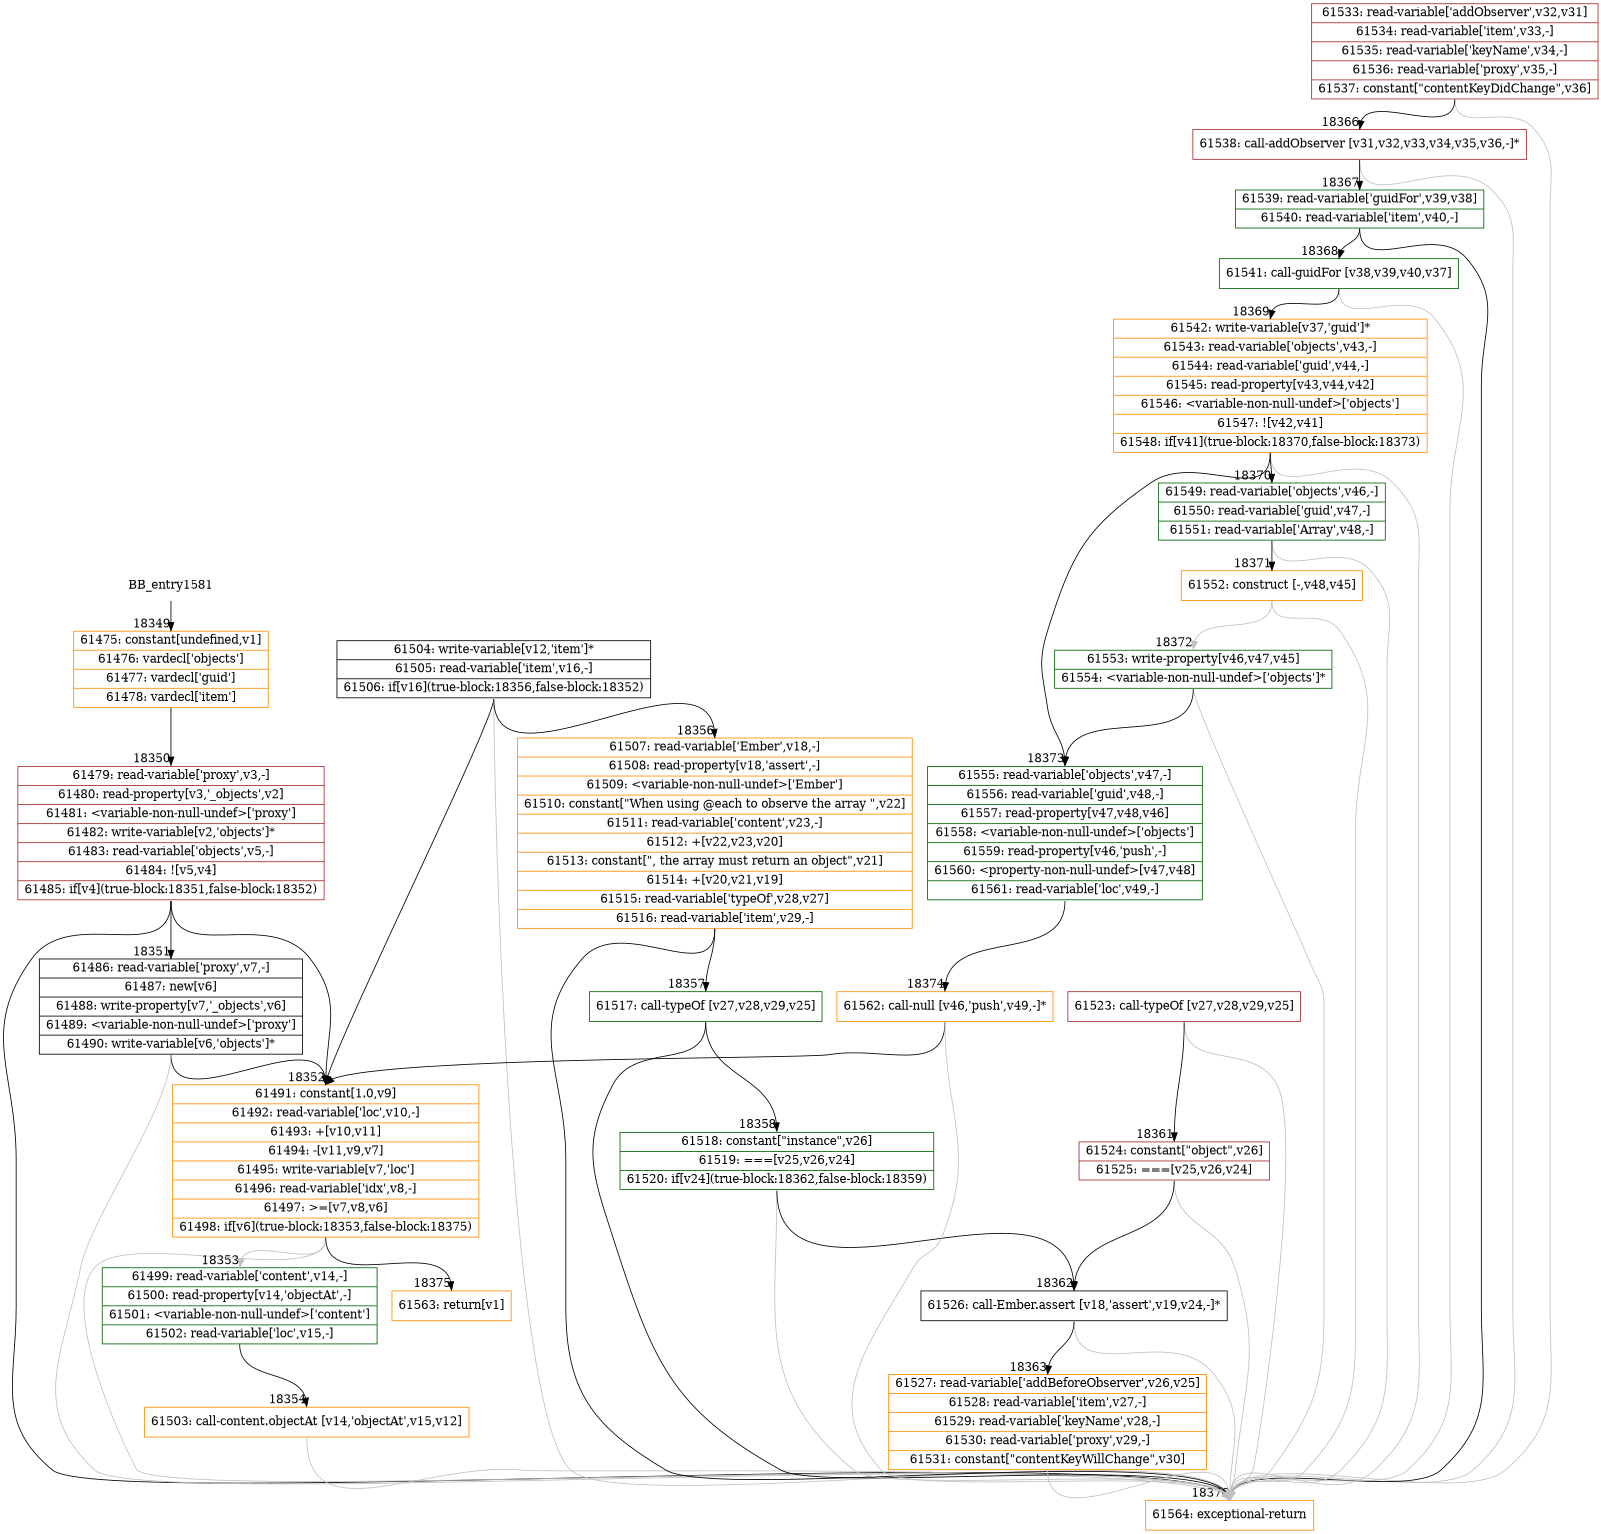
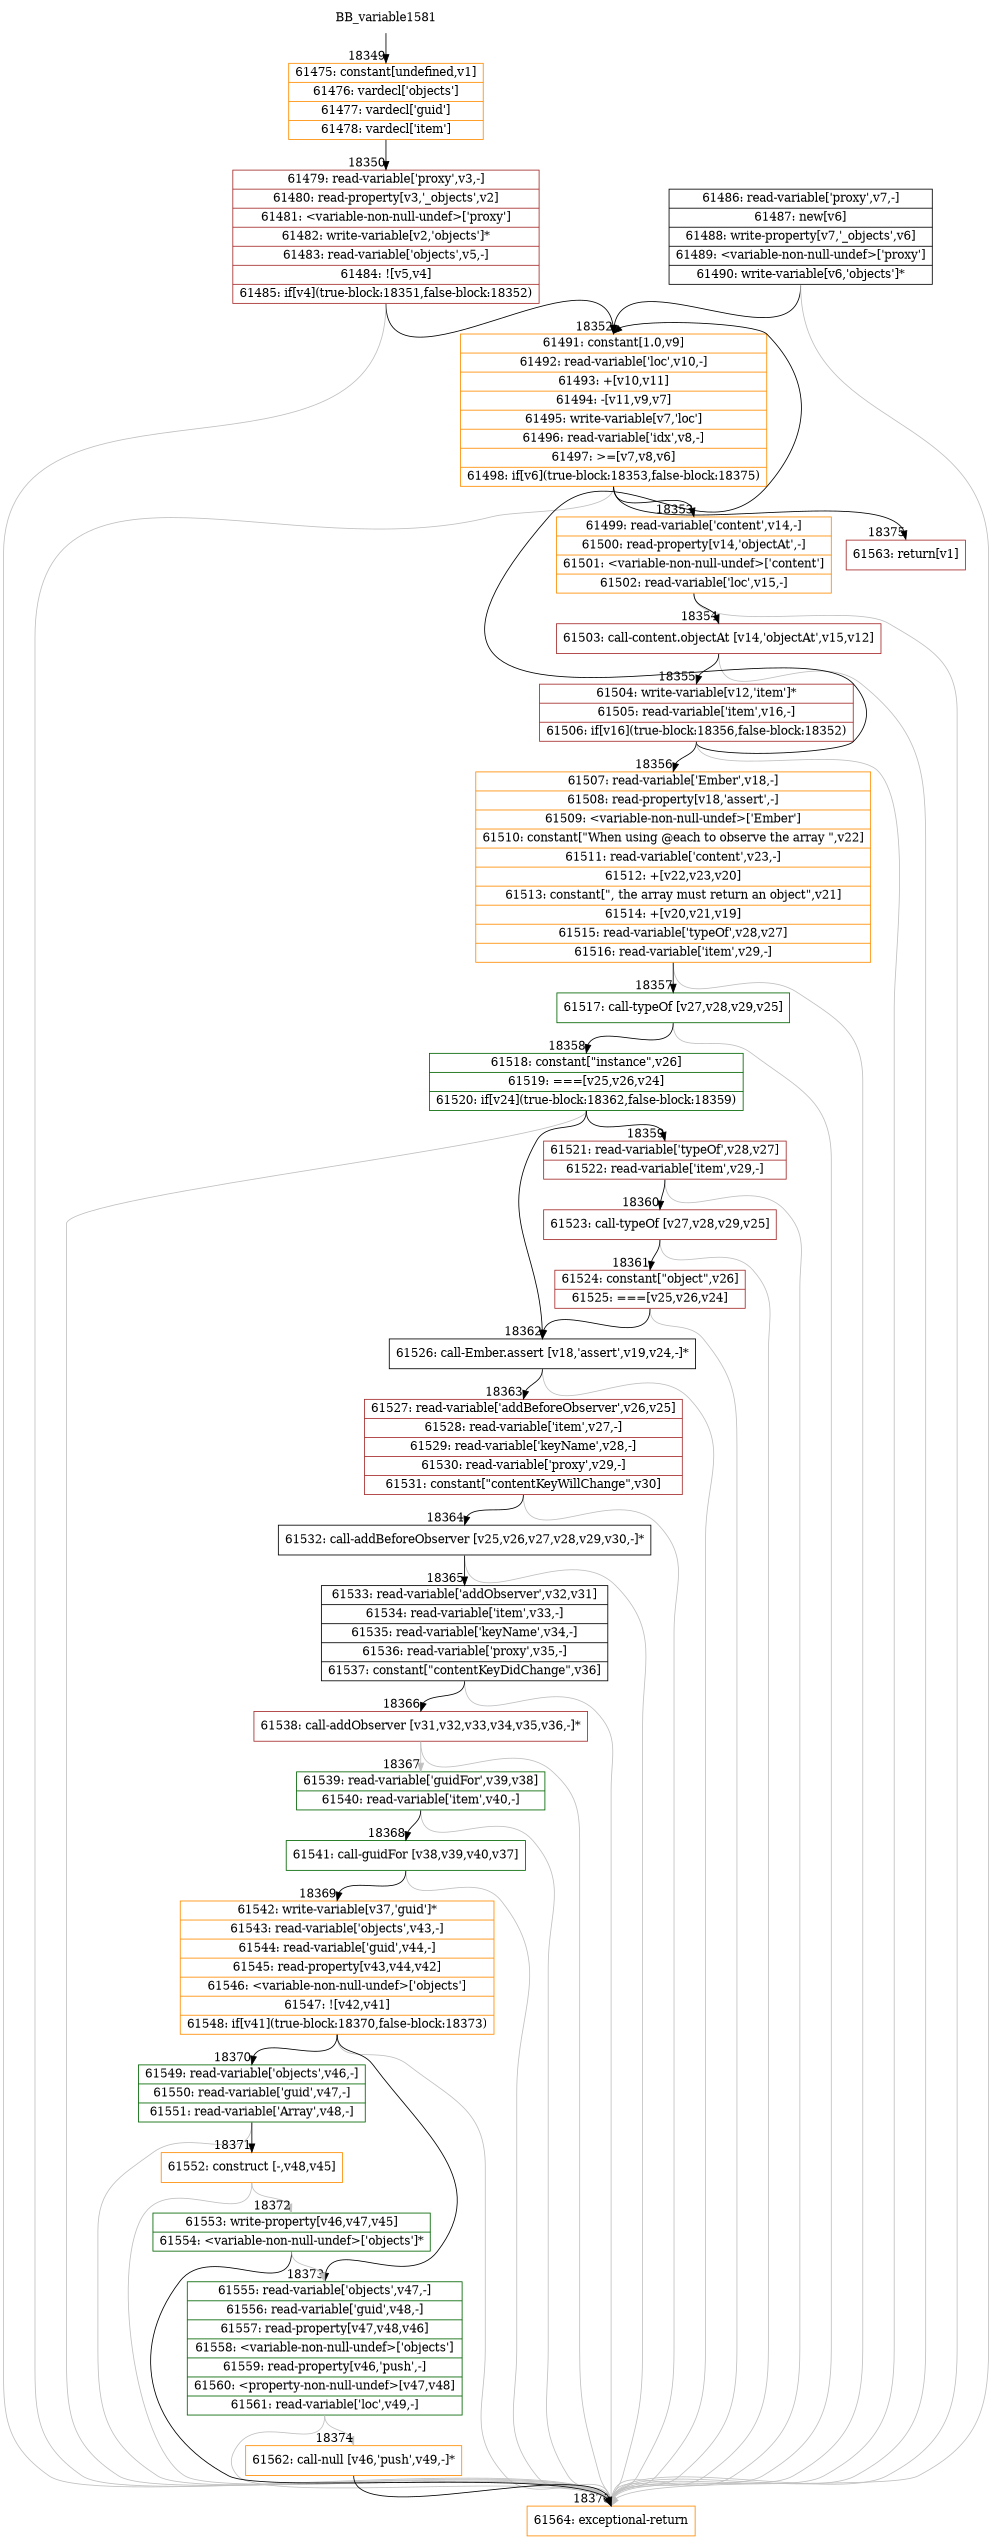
(1455, 51) -> (465, 1633)
(1360, 170) -> (421, 1752)
(171, 586) -> (386, 18)
none -> (712, 666)
(494, 669) -> (696, 713)
(1133, 727) -> (304, 2265)
(1481, 913) -> (548, 2117)
(171, 926) -> none
(1009, 945) -> (335, 2429)
(632, 1059) -> none
(1324, 1096) -> (221, 2471)
none -> (665, 1160)
(287, 1253) -> (641, 503)
(240, 1306) -> (694, 555)
(452, 1306) -> (906, 555)
(853, 1409) -> (478, 2491)
(307, 1422) -> (719, 639)
(1048, 1422) -> (523, 1447)
(606, 1426) -> (863, 1754)
(727, 1435) -> (831, 1791)
(103, 1479) -> (4, 1550)
none -> (465, 1540)
none -> (957, 1586)
none -> (233, 2468)
